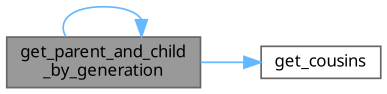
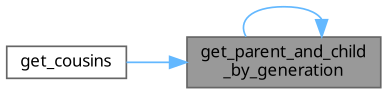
(222, 62) -> (148, 62)
